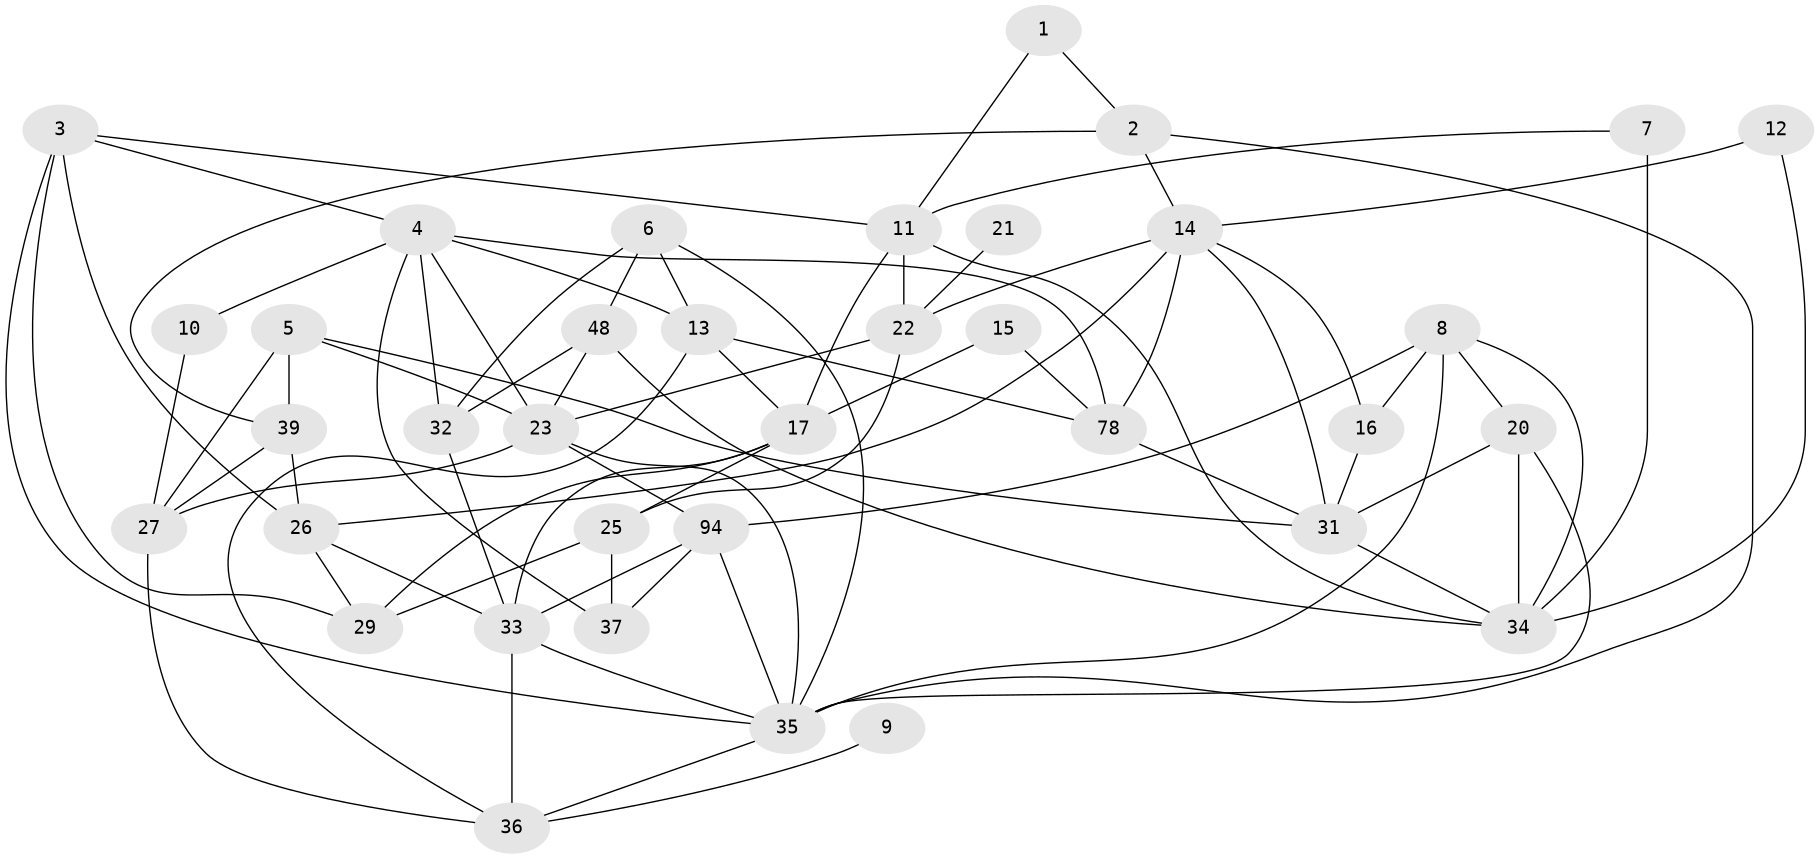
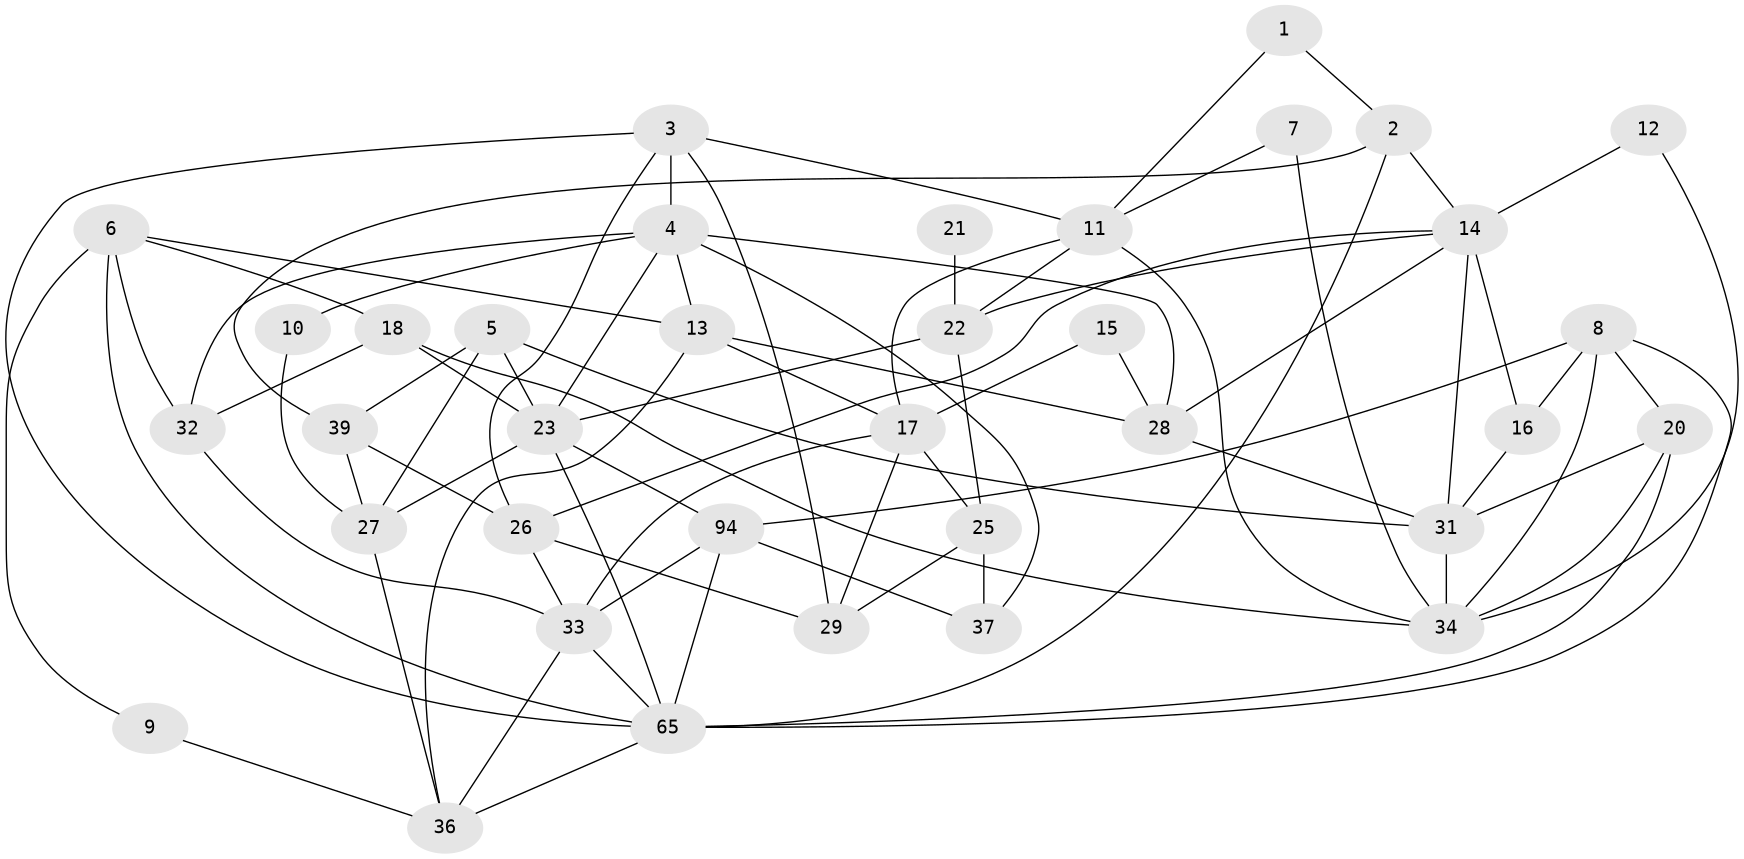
(599, 330) -> (393, 330)
(1109, 429) -> (1160, 429)
none -> (6, 493)
(788, 728) -> (668, 728)
